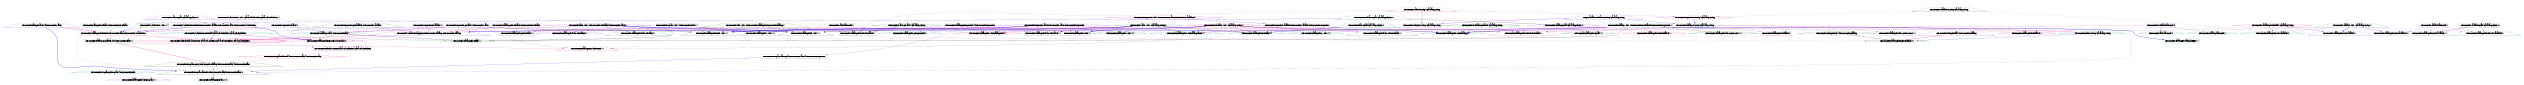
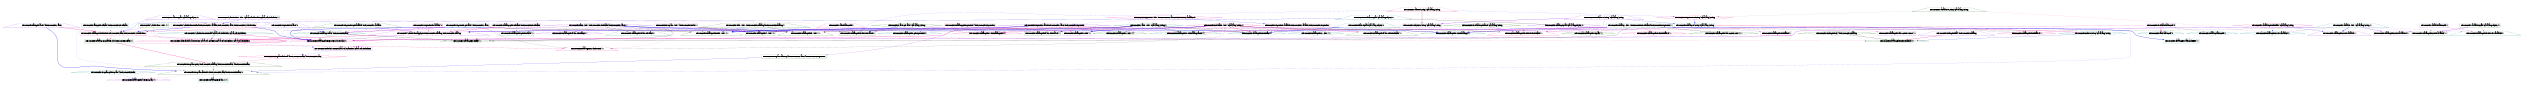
(1604, 18) -> (1604, 18)
(381, 28) -> (381, 28)
(789, 28) -> (744, 38)
(1335, 38) -> (1335, 38)
